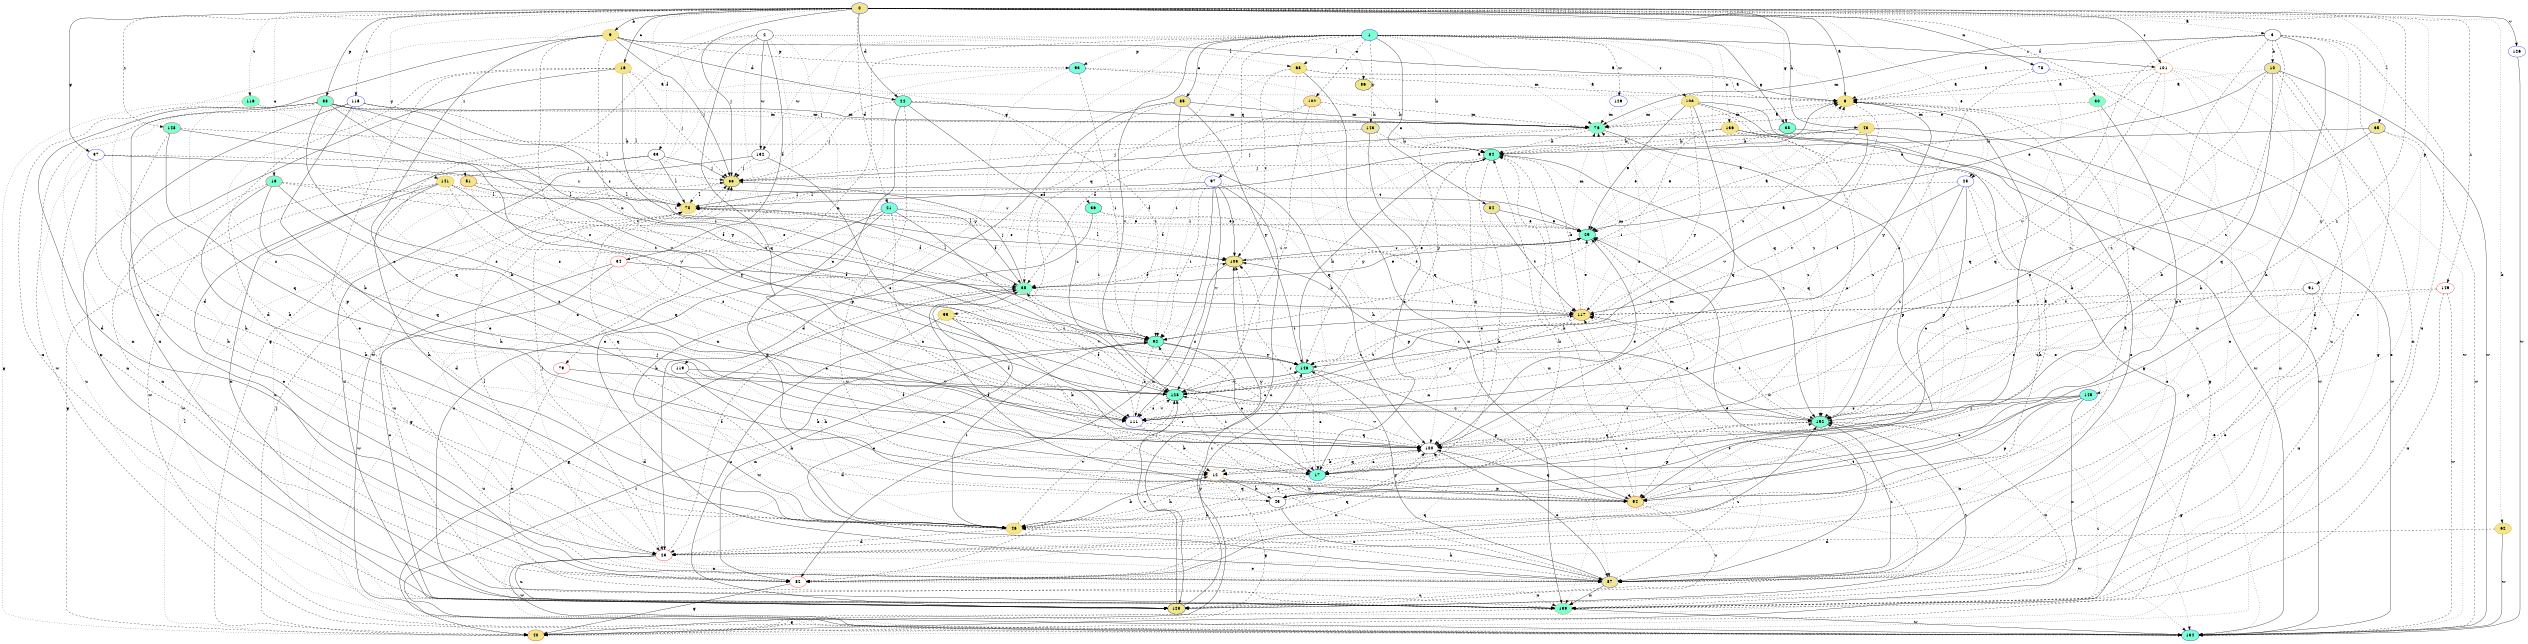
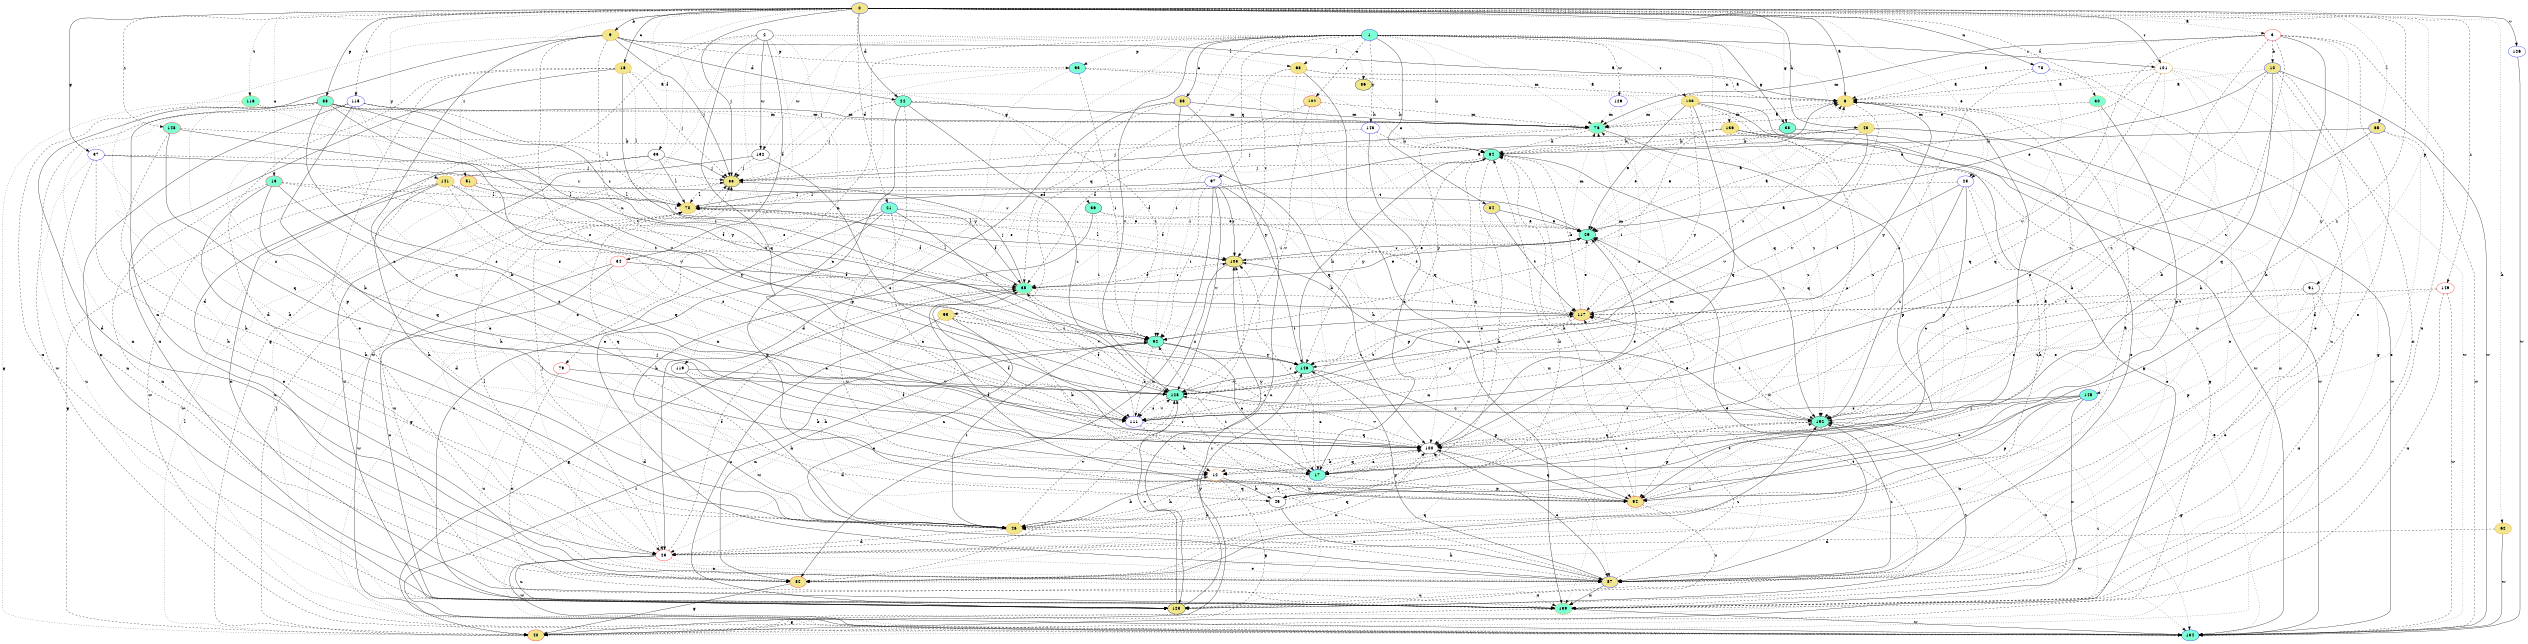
(2273, 35) -> (2273, 35)
(1371, 128) -> (1371, 128)
(798, 582) -> (798, 582)
